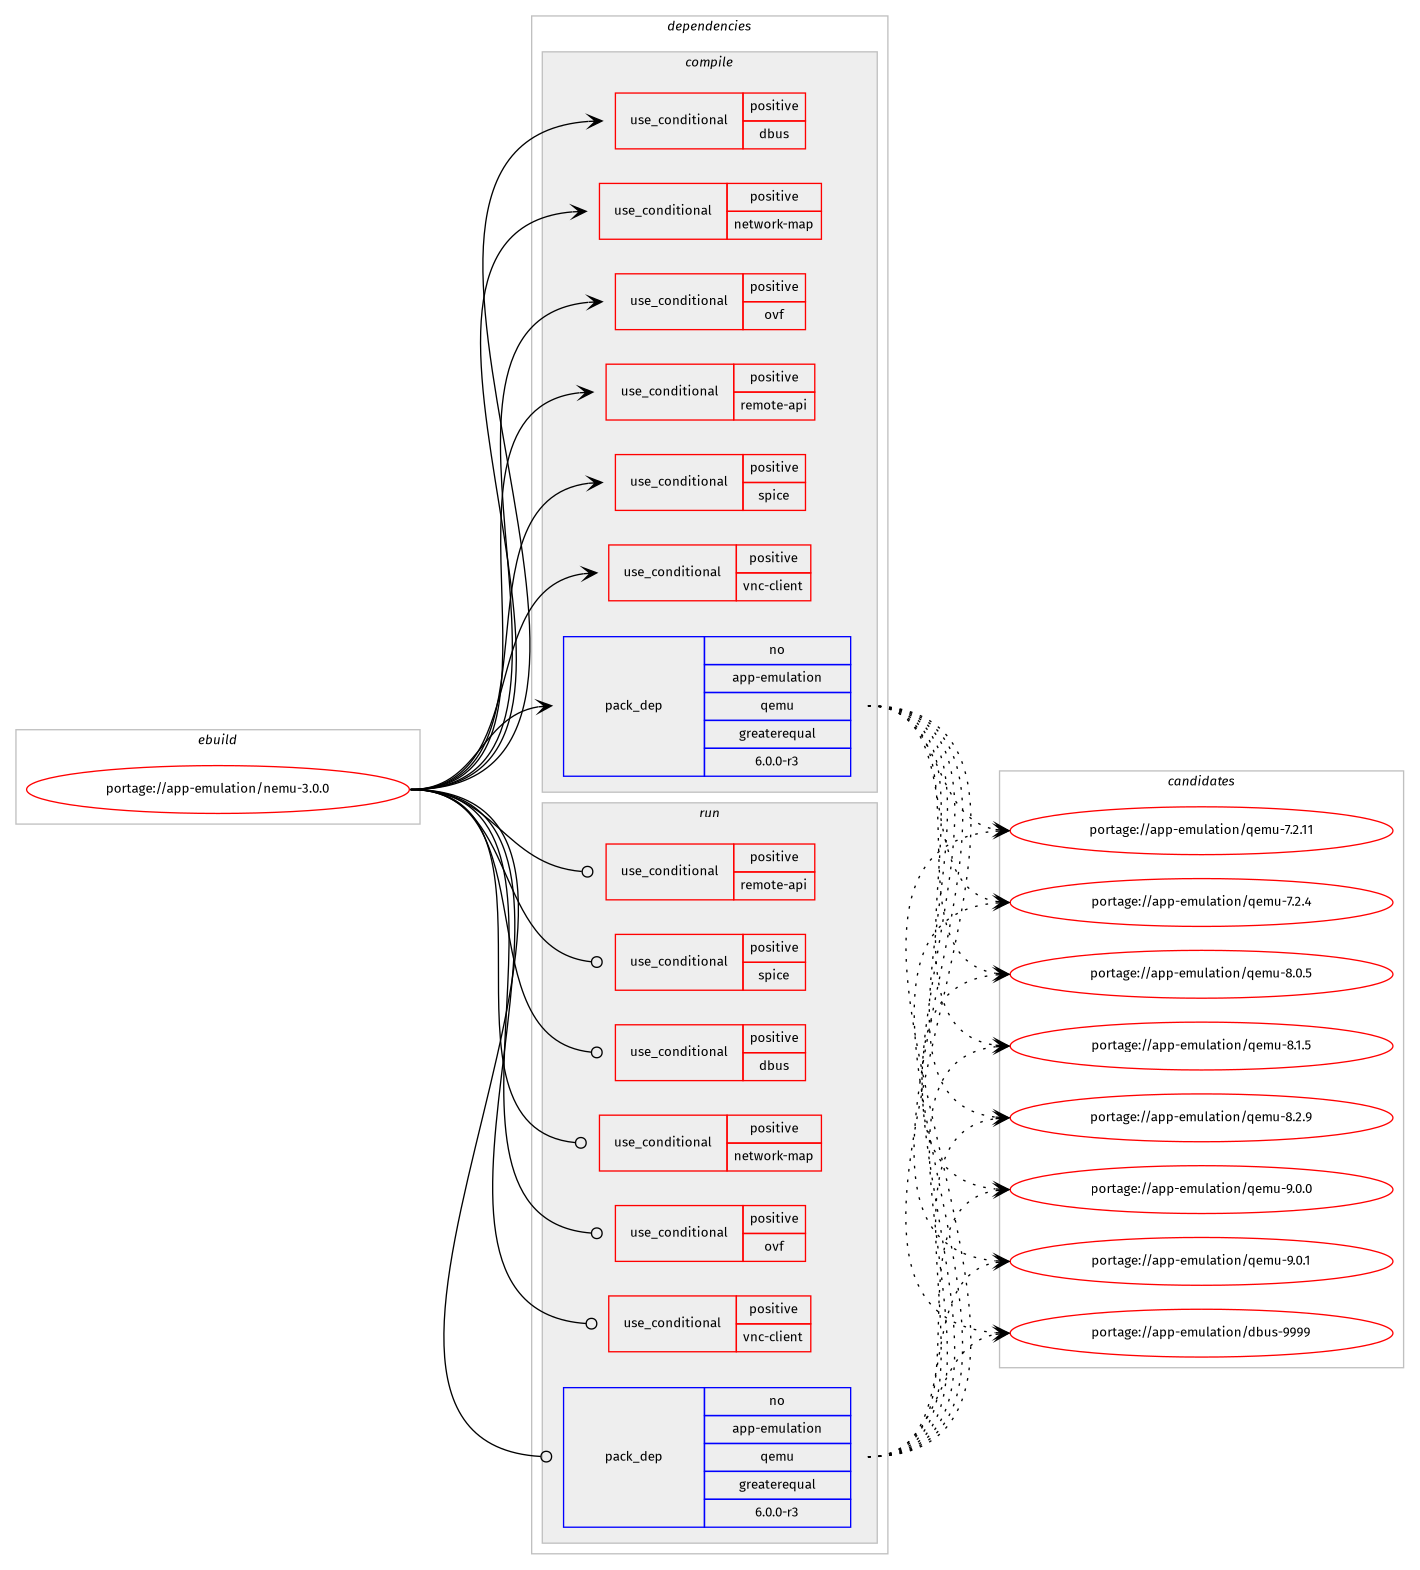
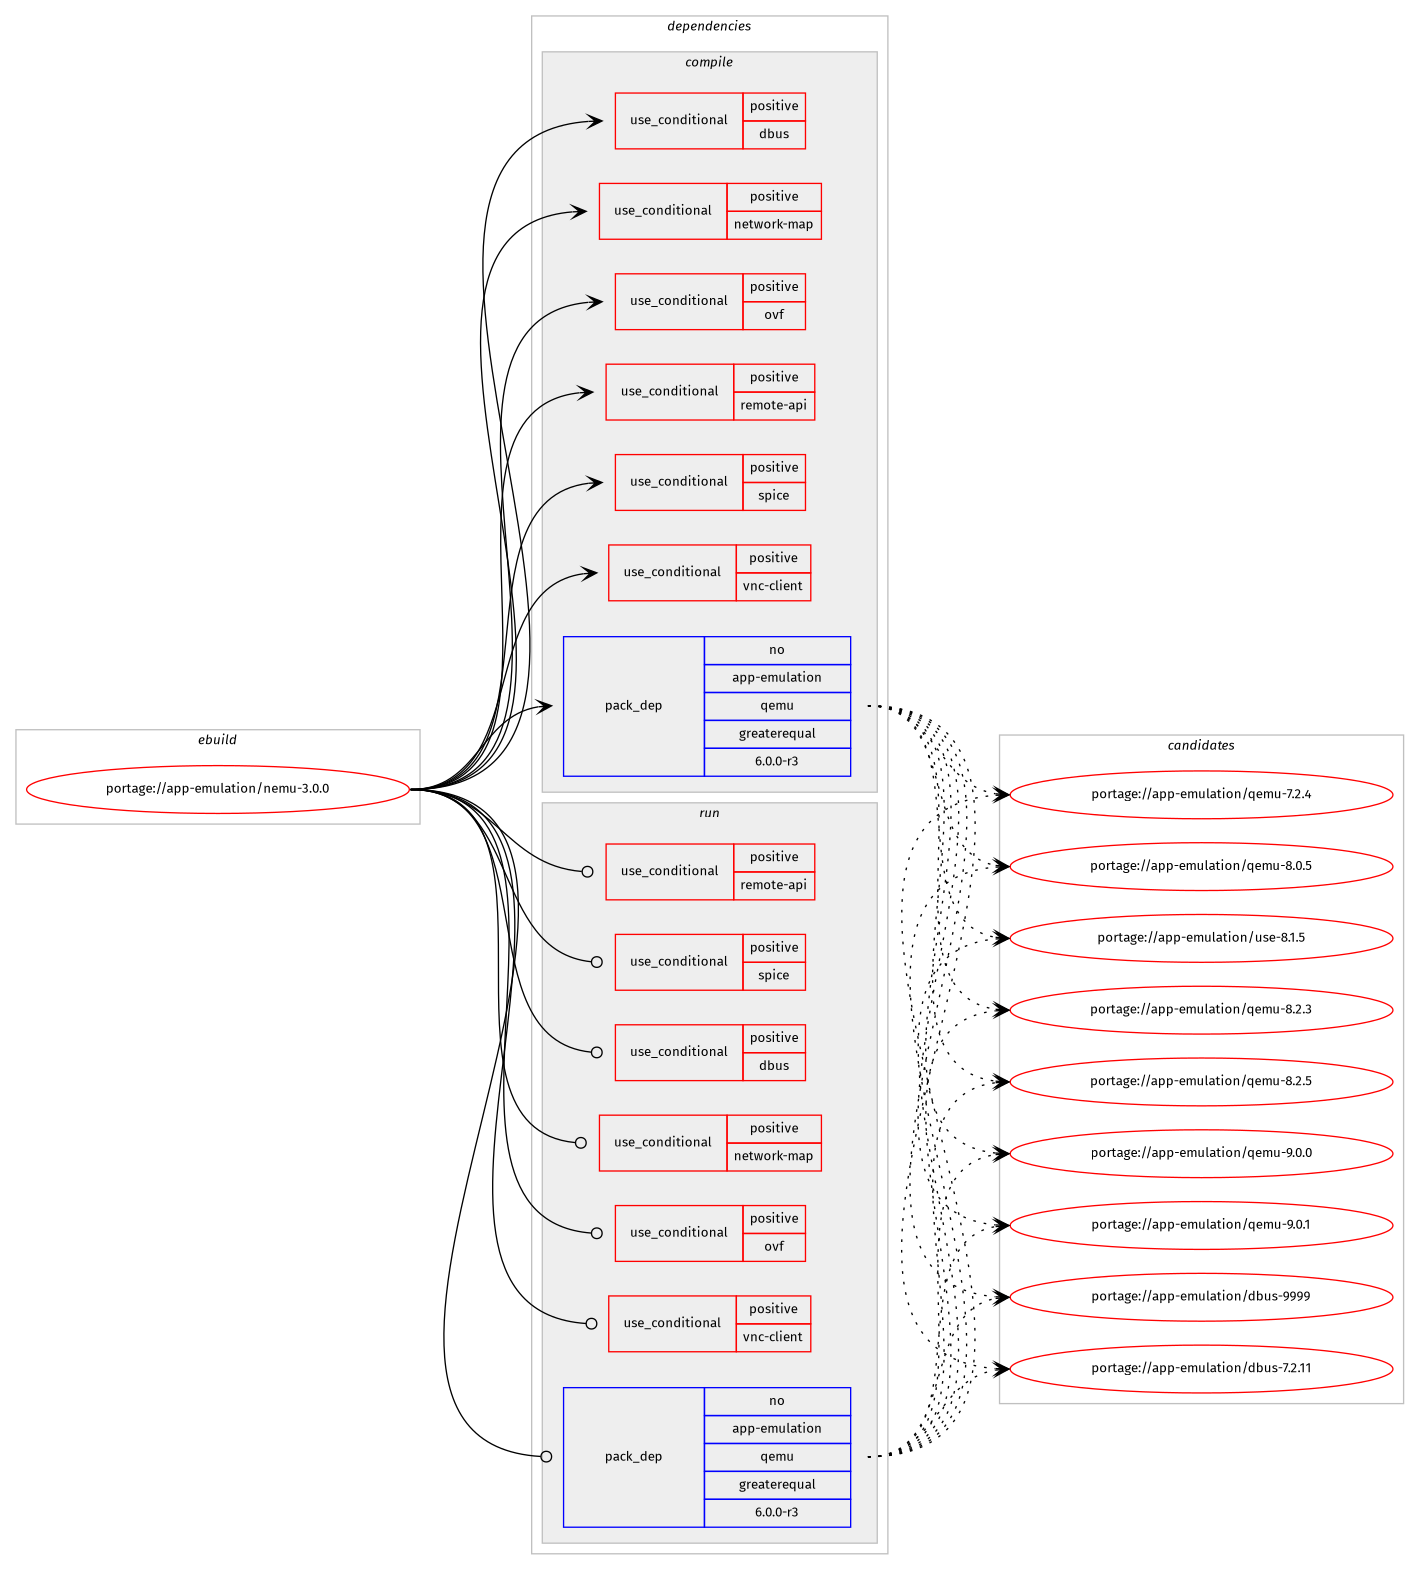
(1202, 831) -> (1202, 1369)
none -> (1202, 1010)
(1202, 1046) -> (1202, 938)
(1202, 1118) -> (1202, 1082)
